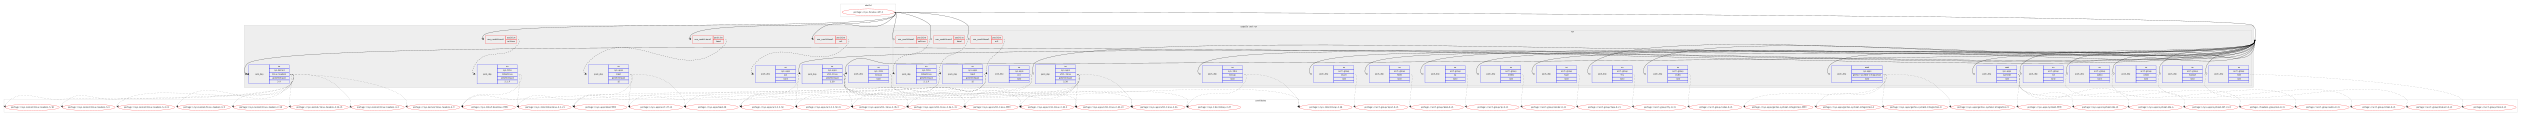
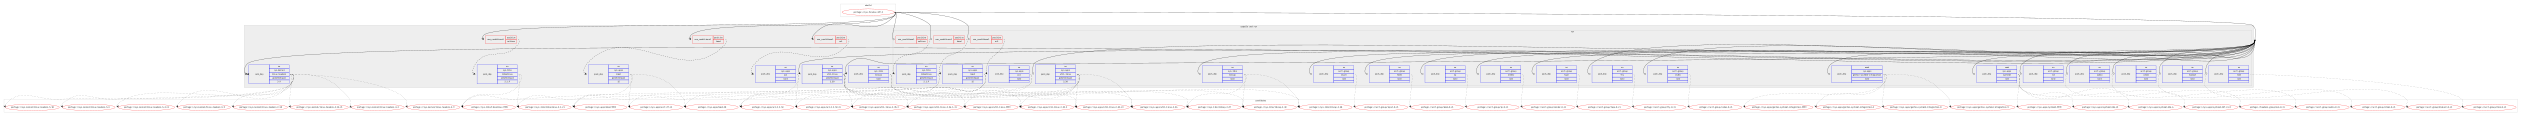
none -> (1270, 107)
